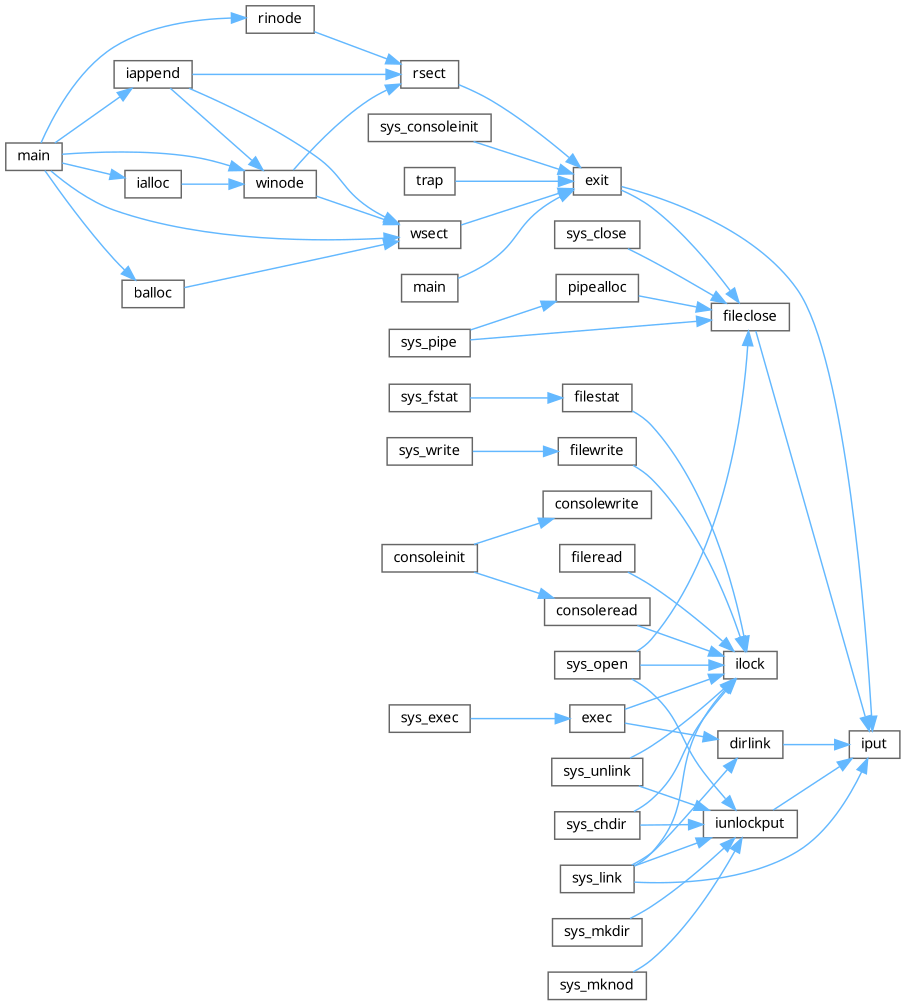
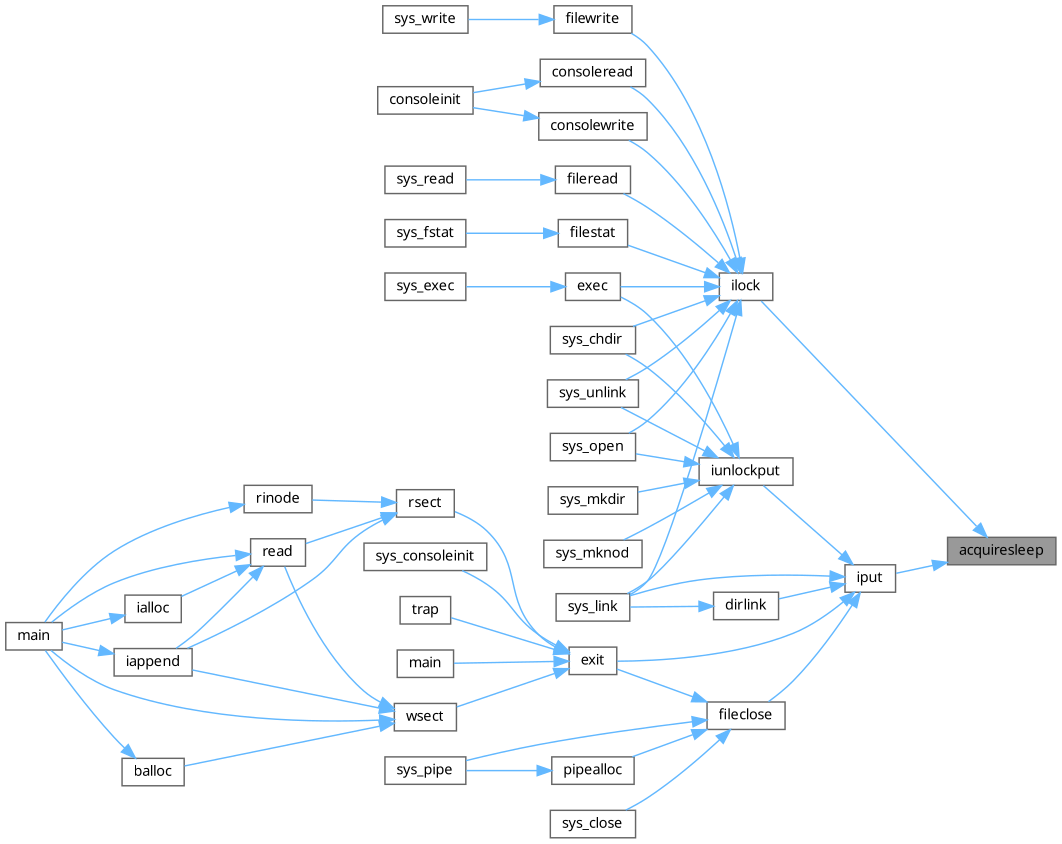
none -> (425, 180)
(280, 184) -> (278, 552)
none -> (687, 194)
(718, 509) -> none
none -> (1002, 551)
(660, 729) -> (688, 362)
